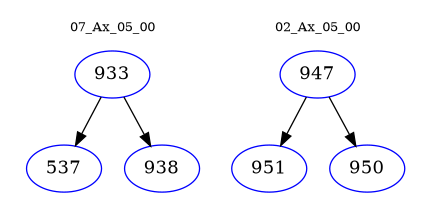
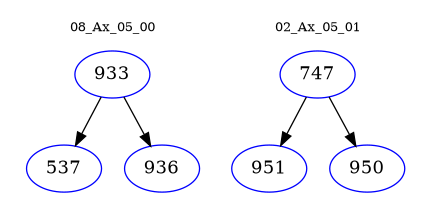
(113, 28) -> (113, 28)
(318, 28) -> (318, 28)
(318, 74) -> (318, 74)
(162, 169) -> (162, 169)
